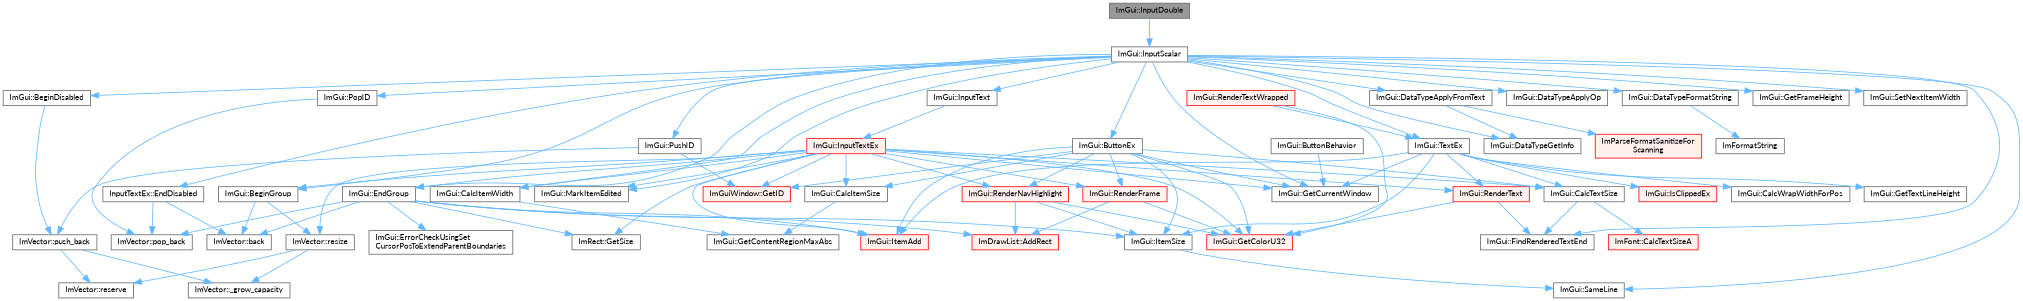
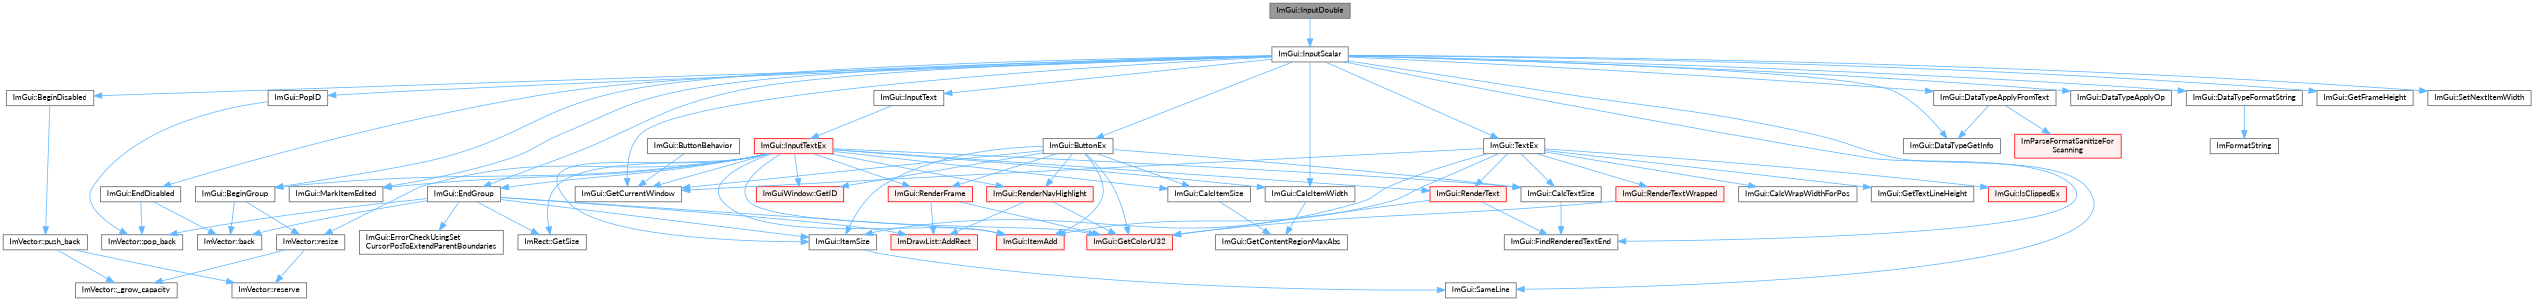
(1373, 128) -> (1588, 169)
(670, 146) -> none
(153, 194) -> (141, 194)
(1085, 218) -> (562, 191)
(1653, 242) -> none
